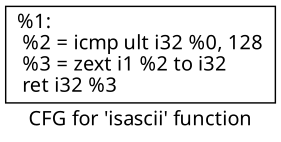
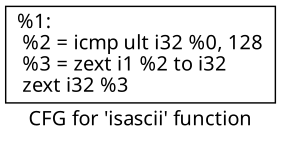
(67, 86) -> (73, 86)
